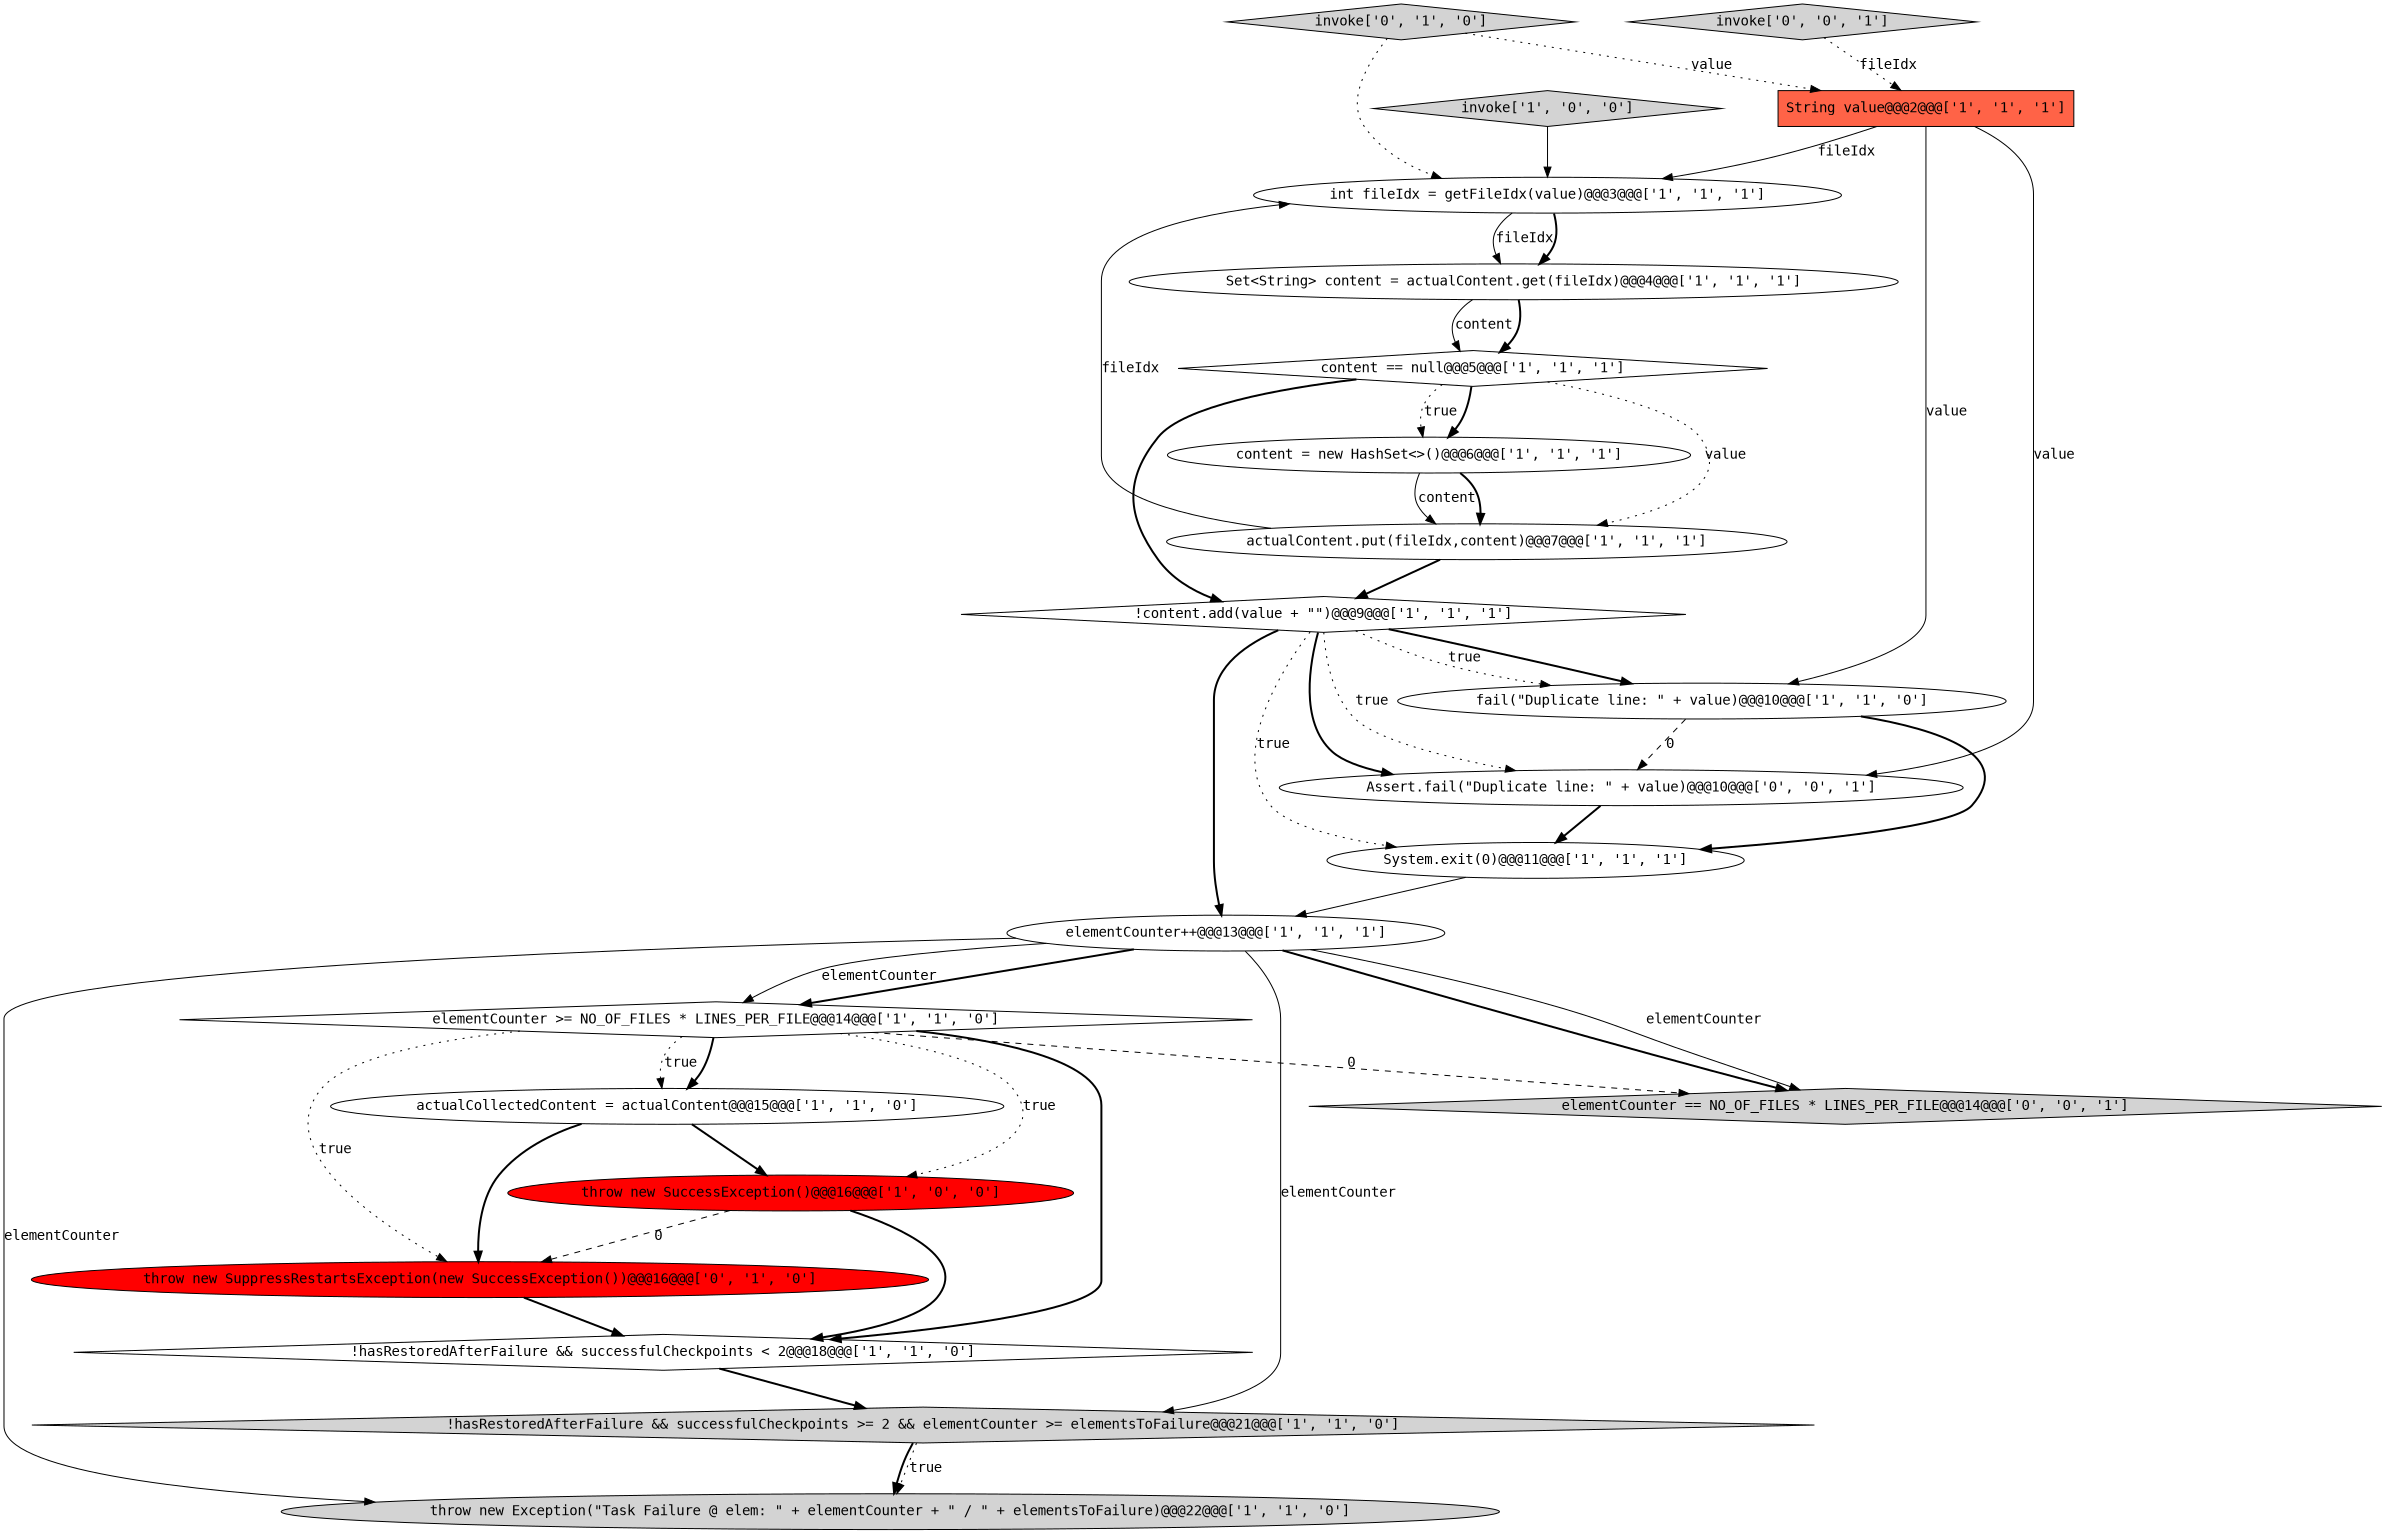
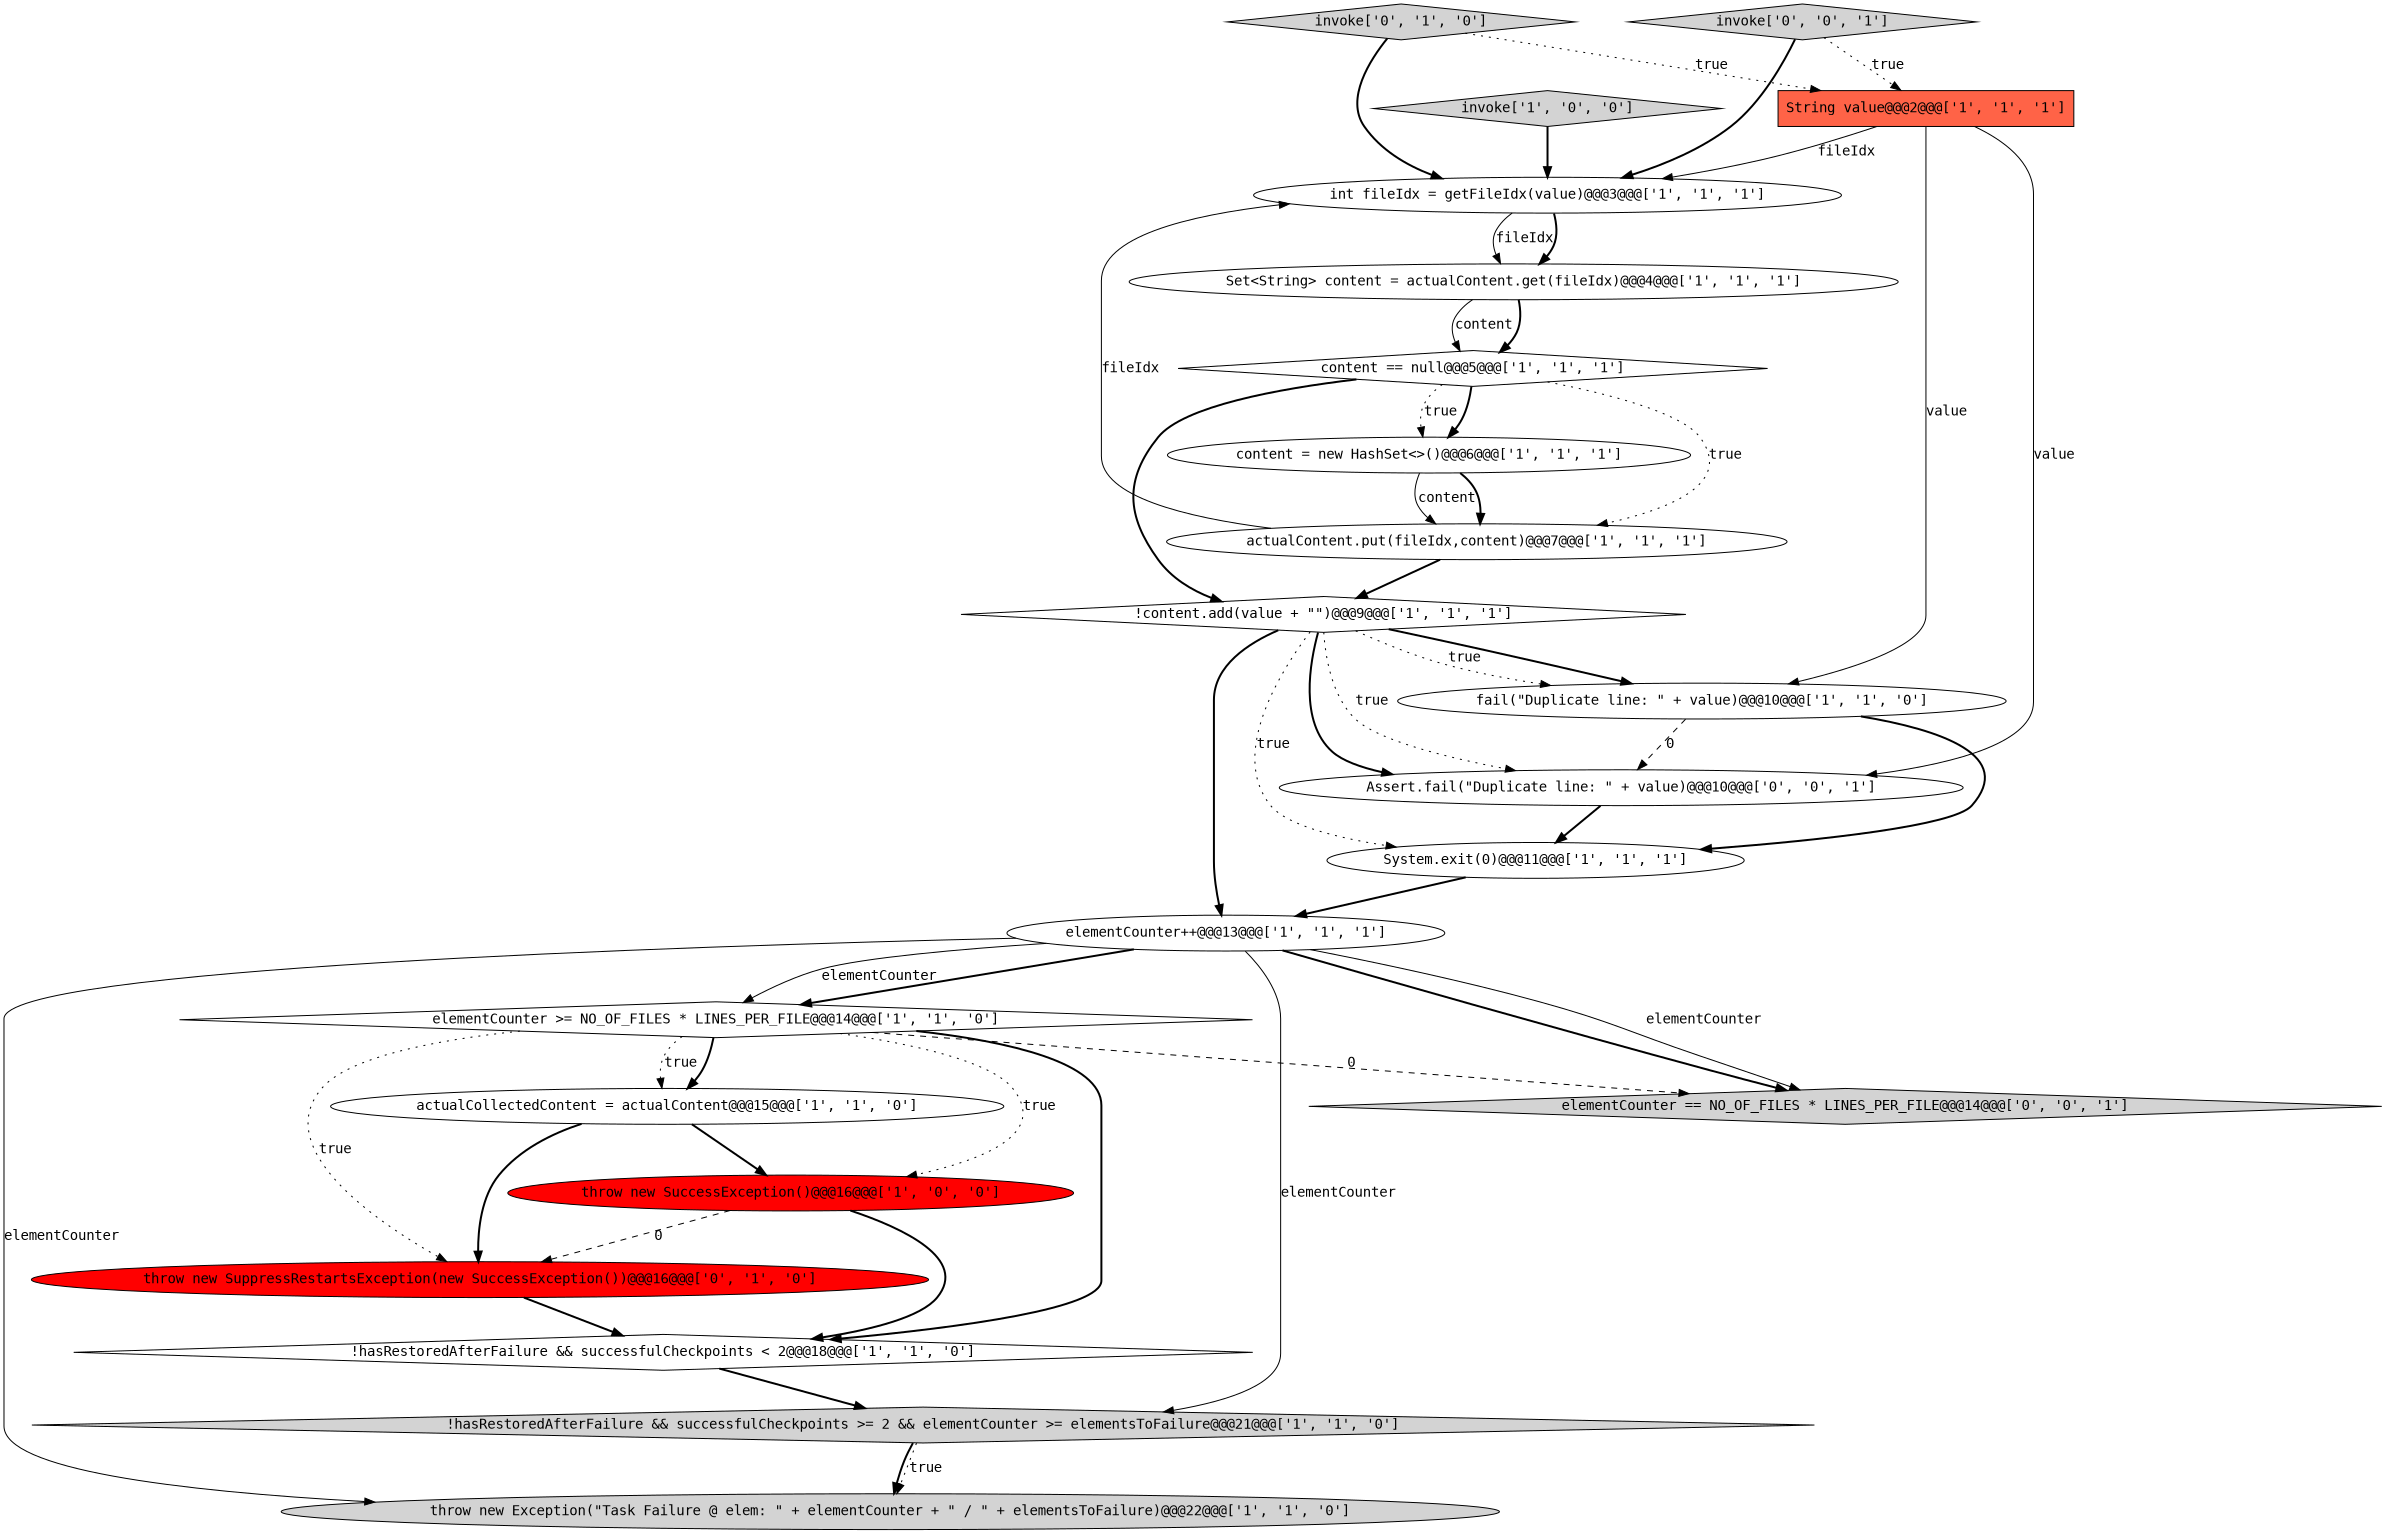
(1712, 65) -> (1712, 65)
(1888, 65) -> (1888, 65)
(1362, 121) -> (1362, 121)
none -> (1730, 127)
(1548, 147) -> (1548, 147)
(1726, 455) -> (1726, 455)
(1386, 896) -> (1386, 896)
